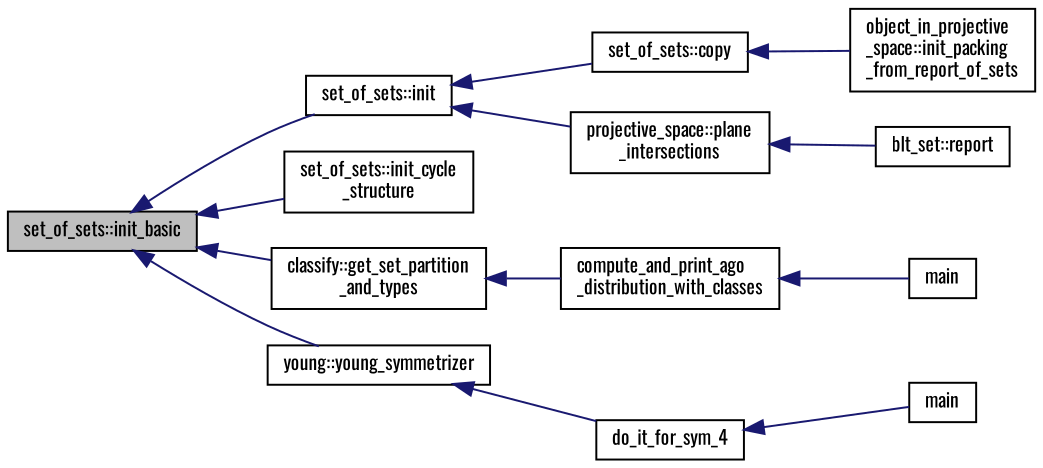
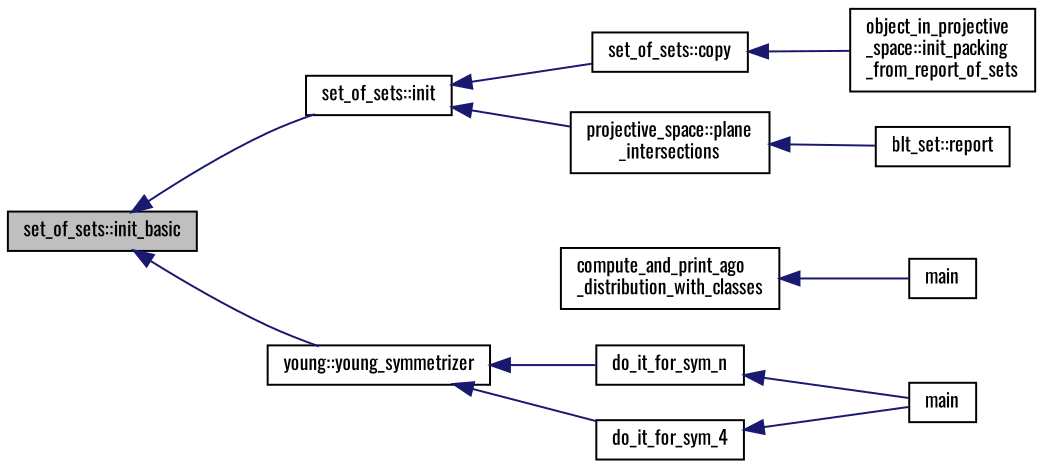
(379, 182) -> none
(379, 278) -> none
none -> (670, 365)
